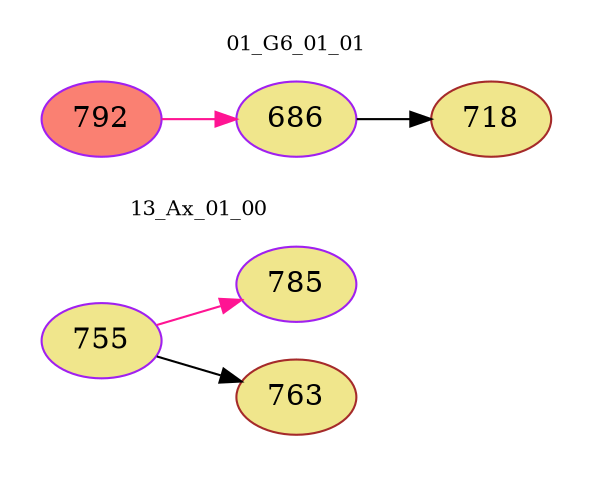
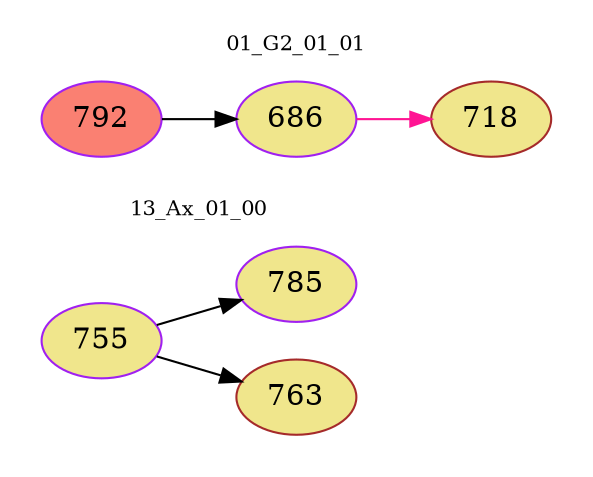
(296, 45) -> (296, 45)
(189, 119) -> (189, 119)
(383, 119) -> (383, 119)
(189, 316) -> (189, 316)
